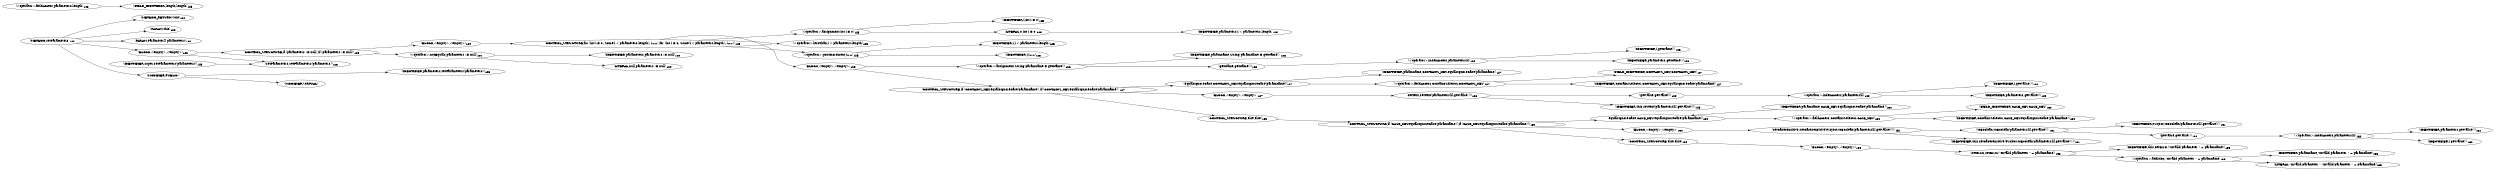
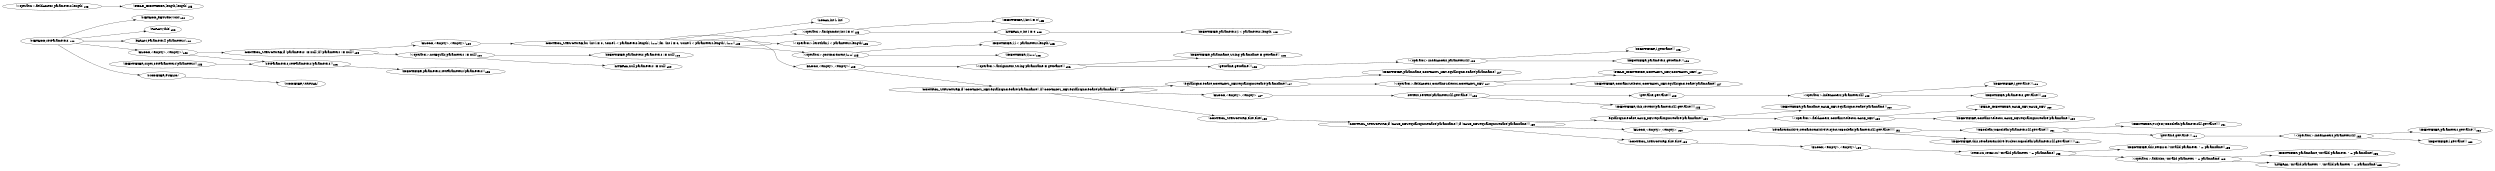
none -> (830, 21)
(286, 74) -> (370, 68)
(1736, 112) -> (1756, 114)
